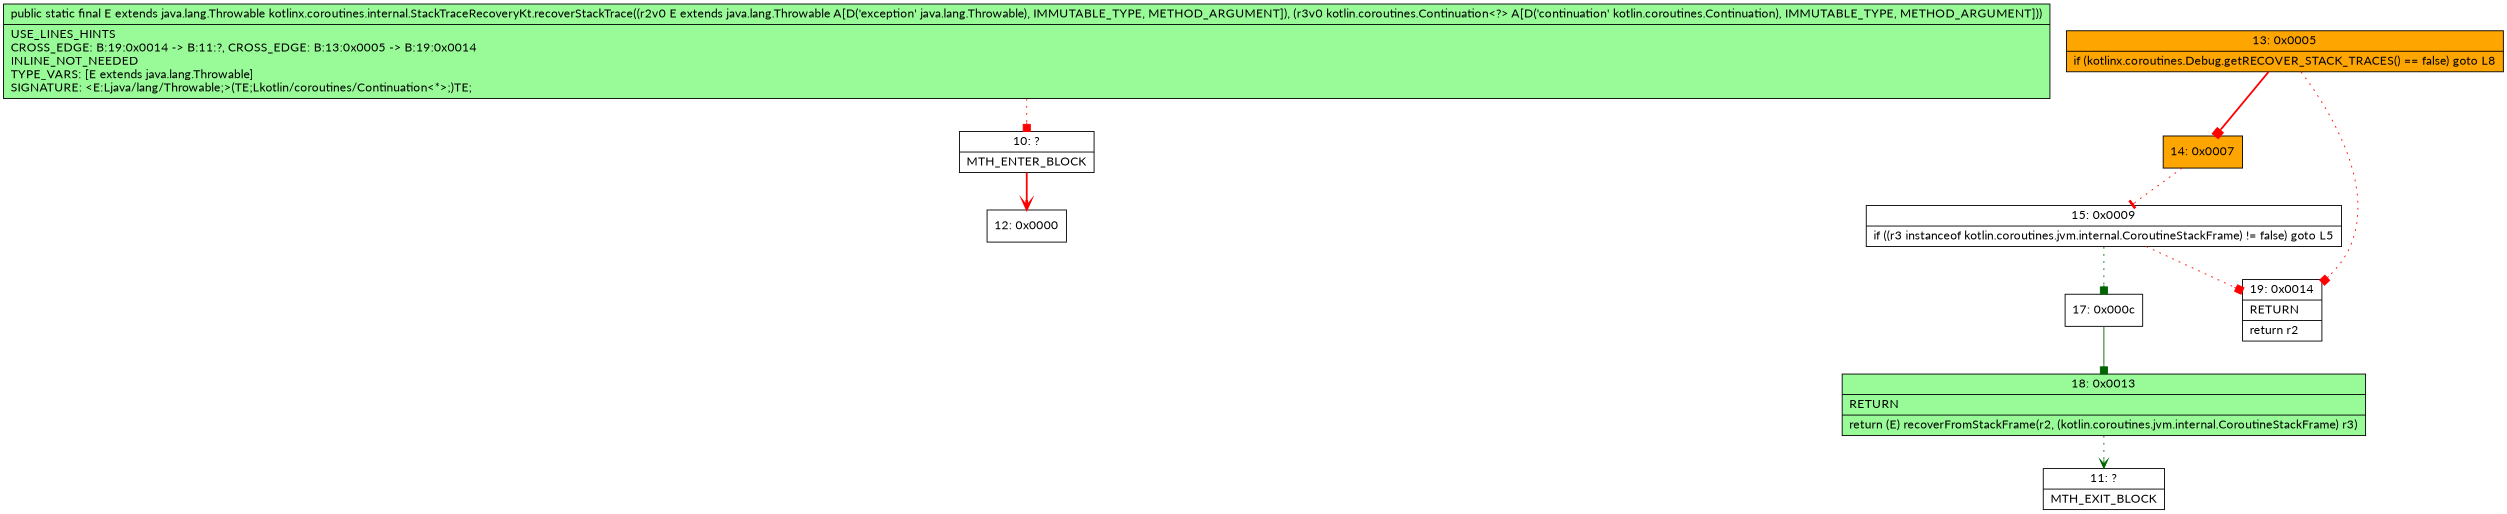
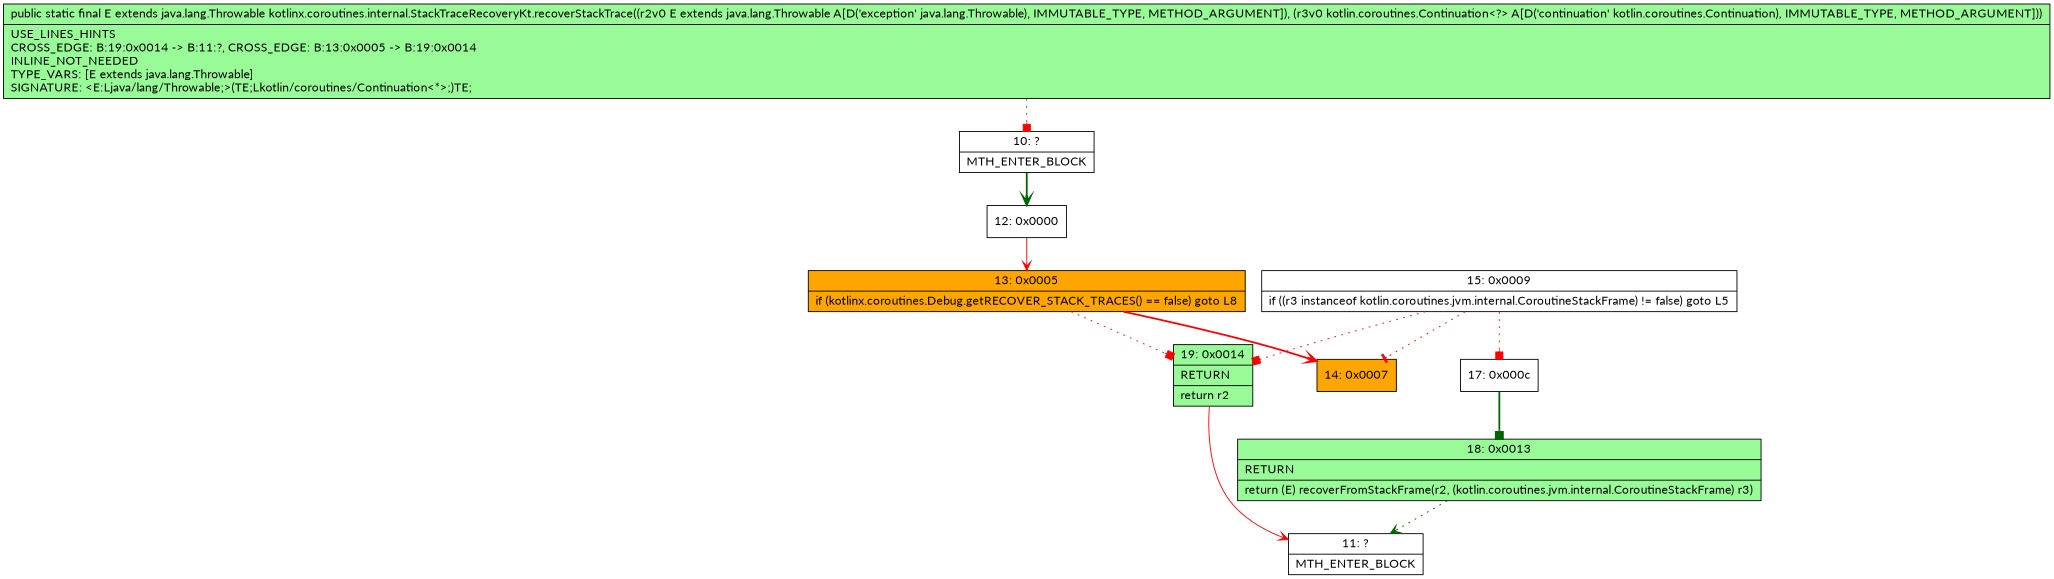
(2245, 100) -> (1216, 333)
(2158, 185) -> (1426, 334)
(1027, 187) -> (1027, 184)
none -> (1027, 250)
(2104, 266) -> (1499, 331)
(2282, 310) -> (1213, 375)
(2104, 346) -> (1499, 411)
none -> (1221, 485)
(2104, 499) -> (1356, 564)
